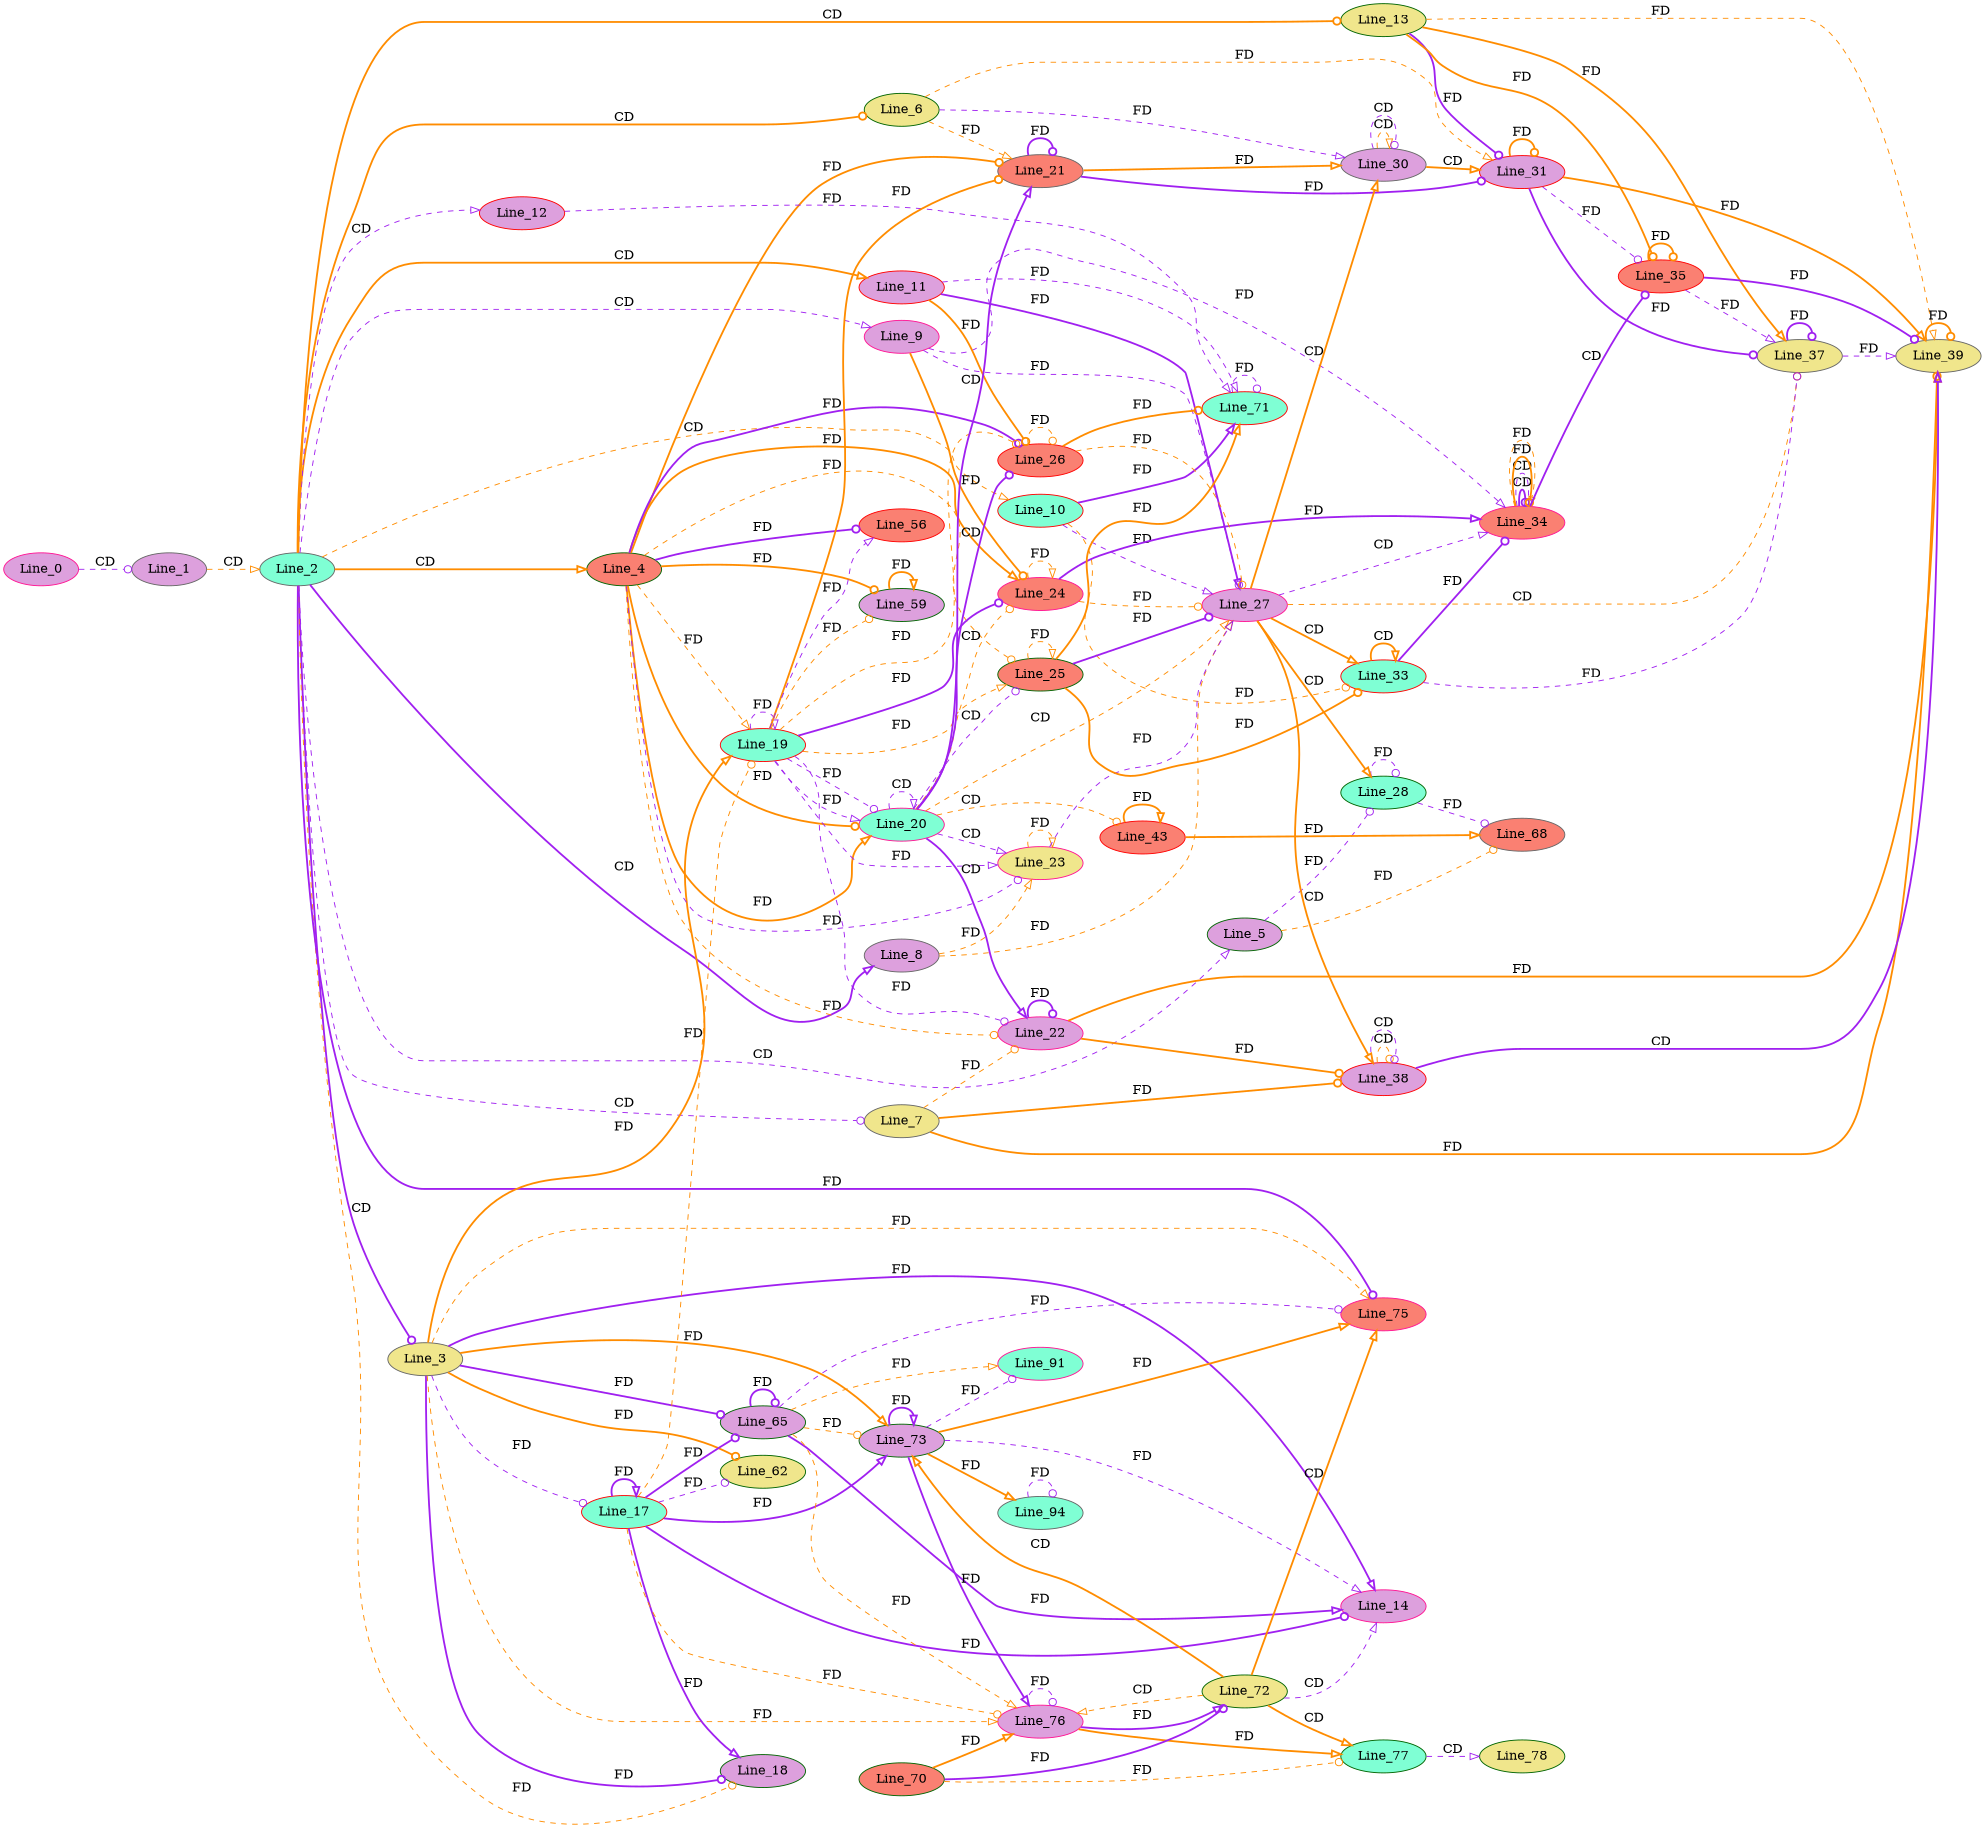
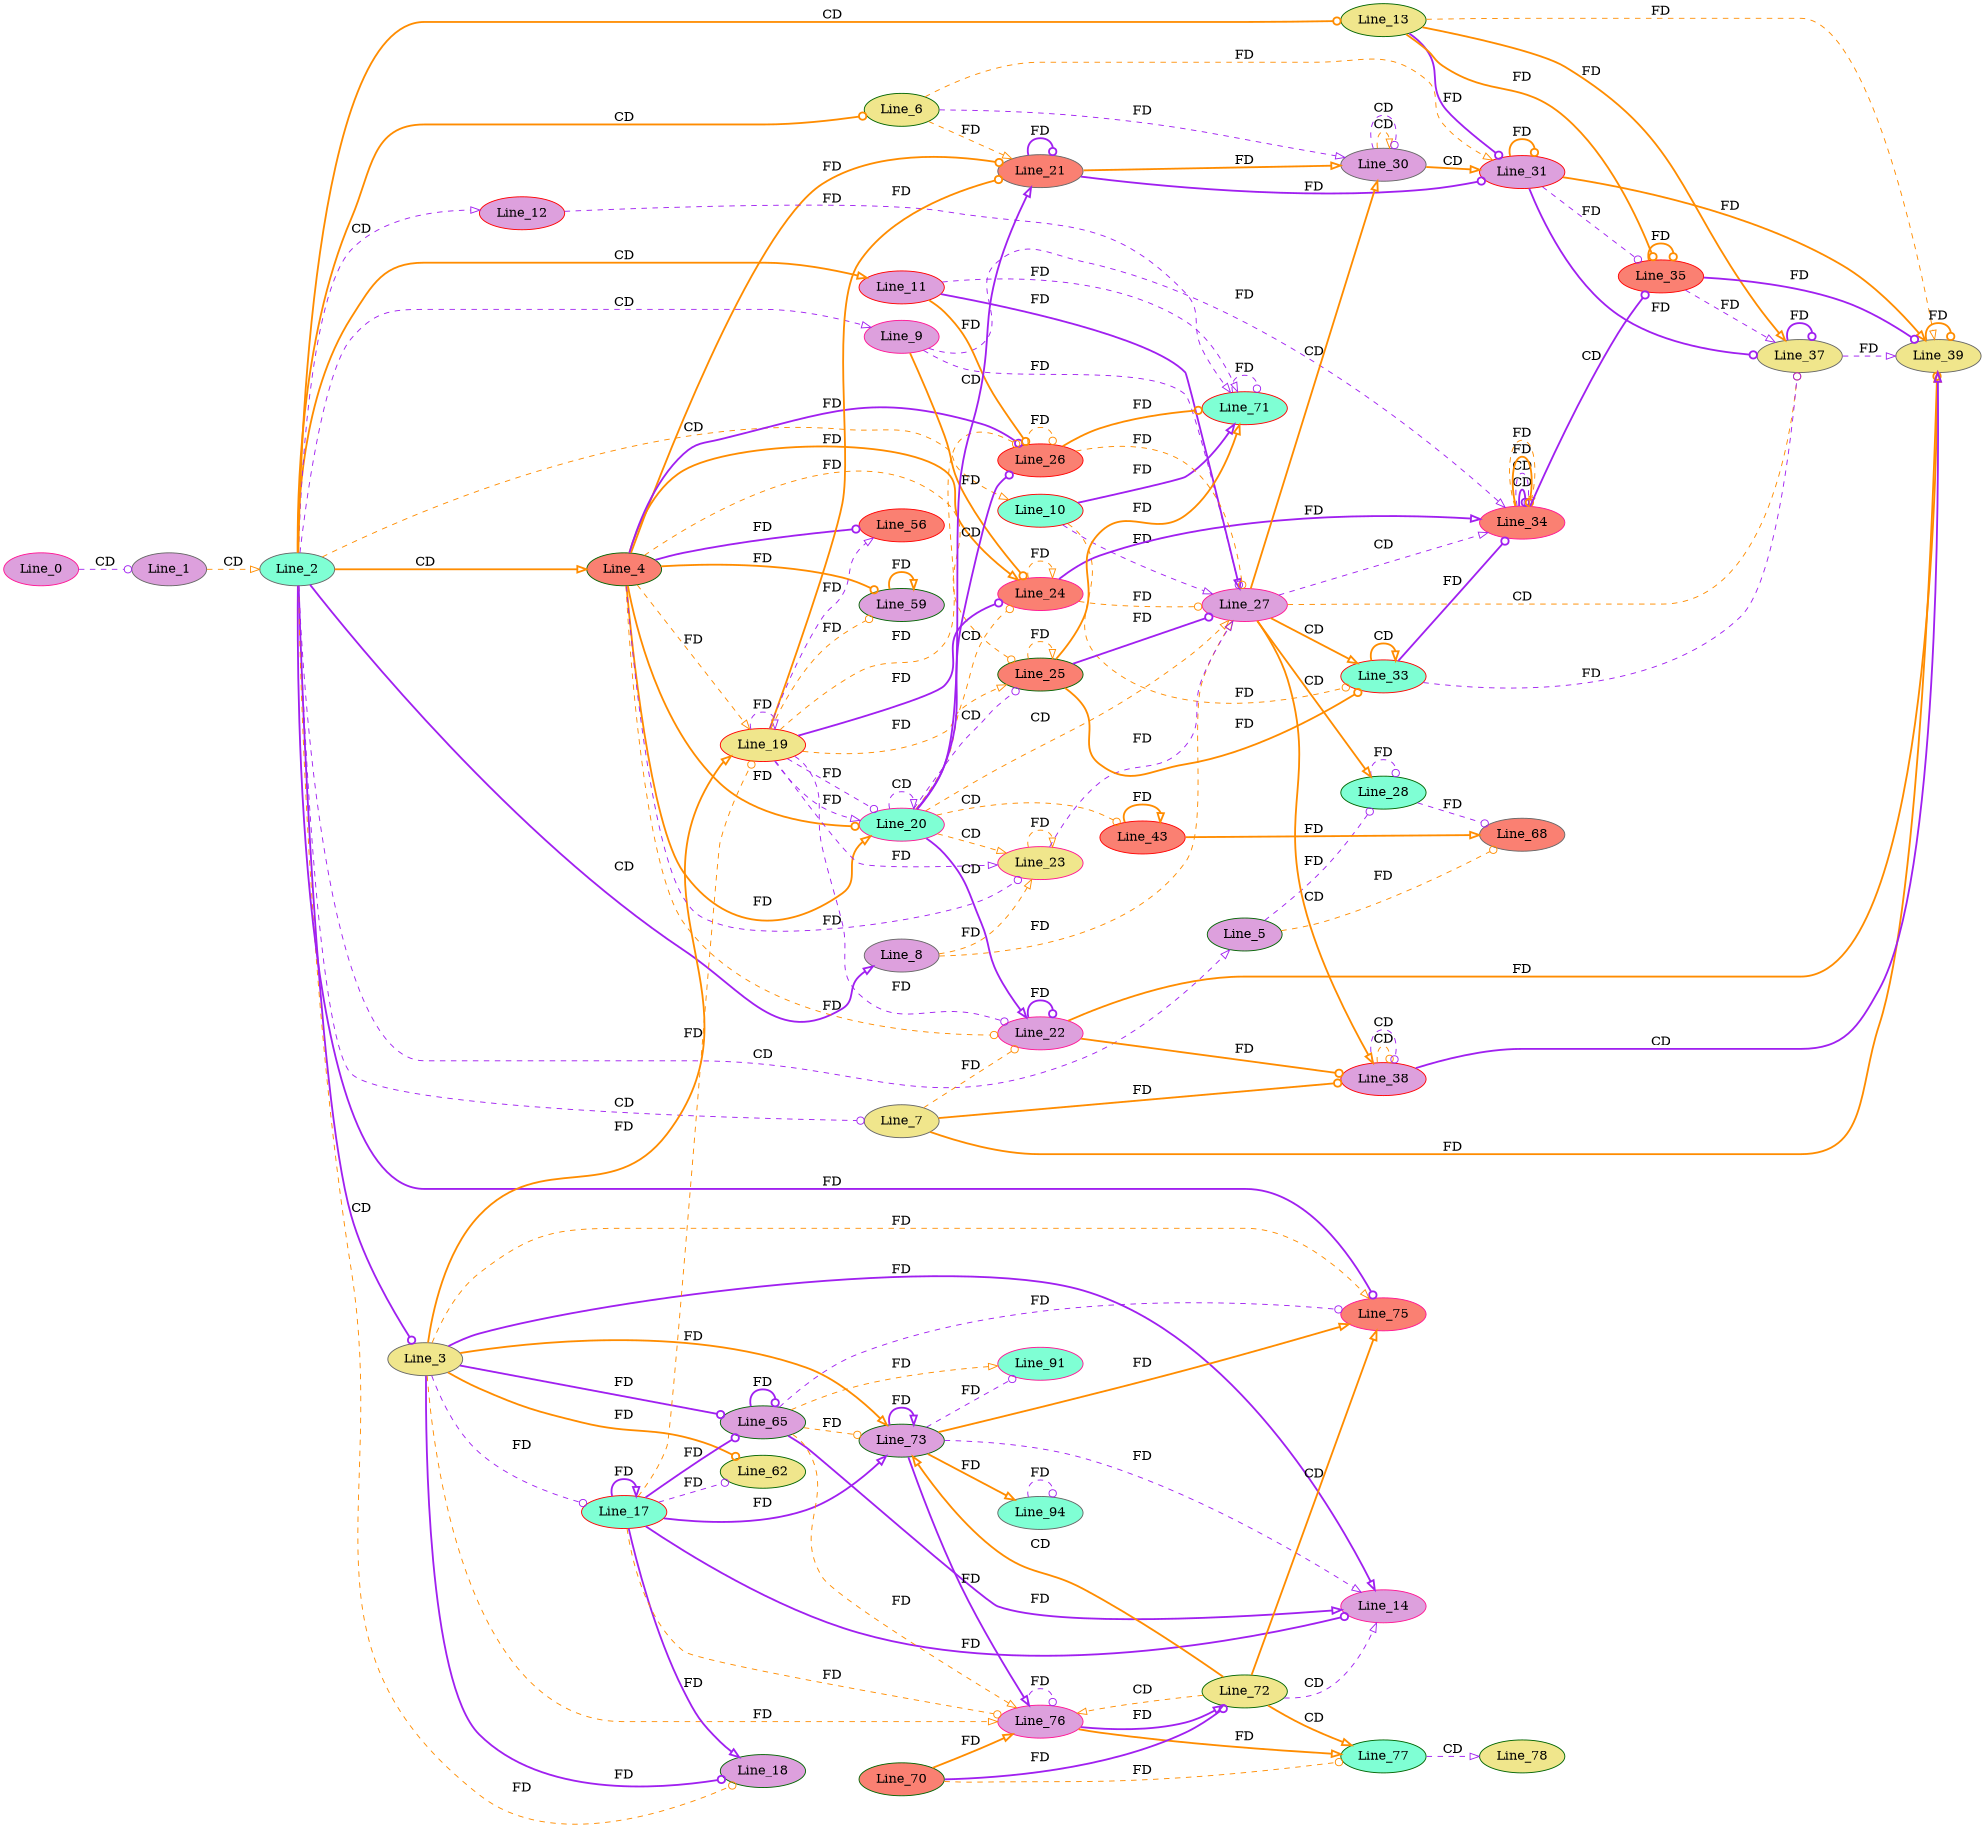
(763, 745) -> (763, 745)
(967, 842) -> (967, 842)
